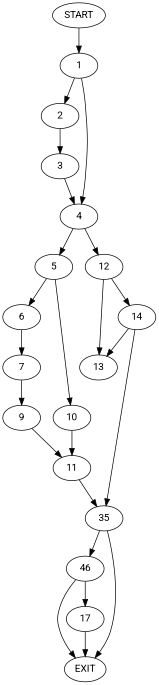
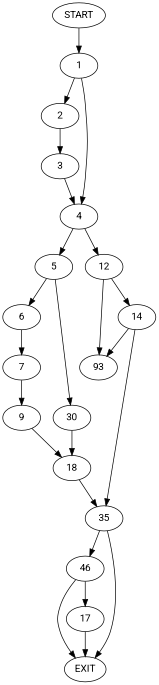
(99, 367) -> (99, 367)
(72, 418) -> (72, 418)
(72, 468) -> (72, 468)
